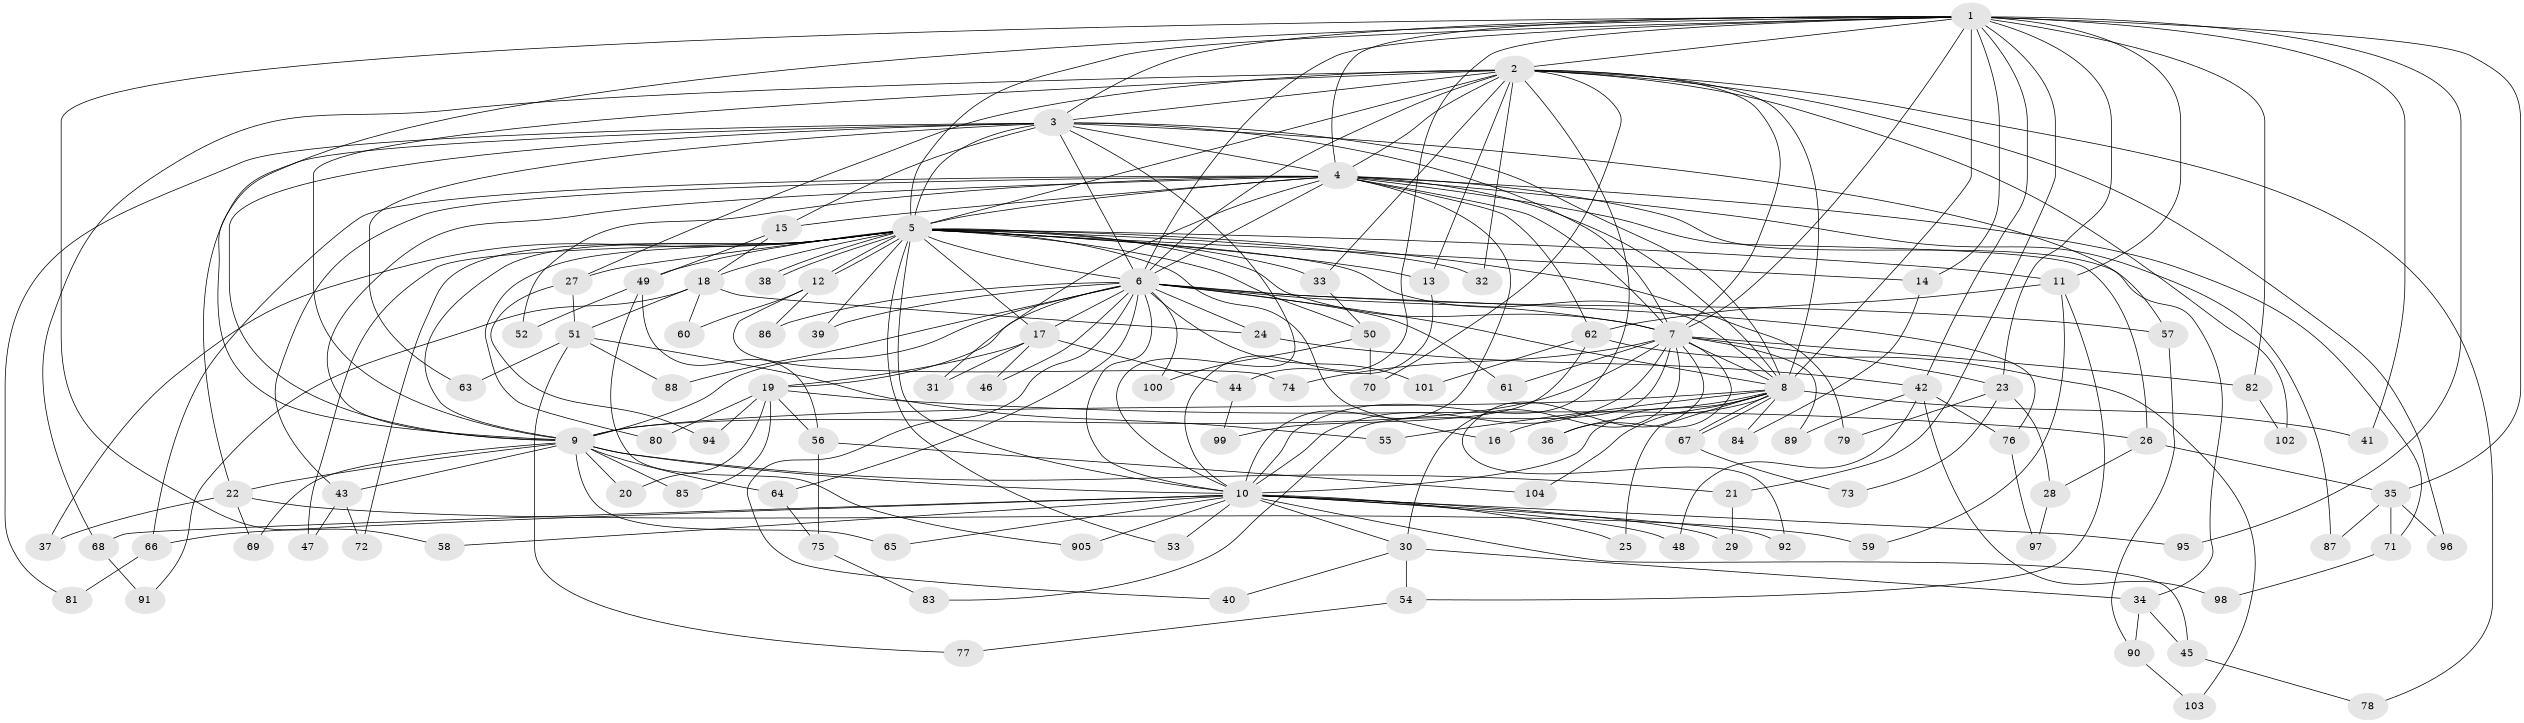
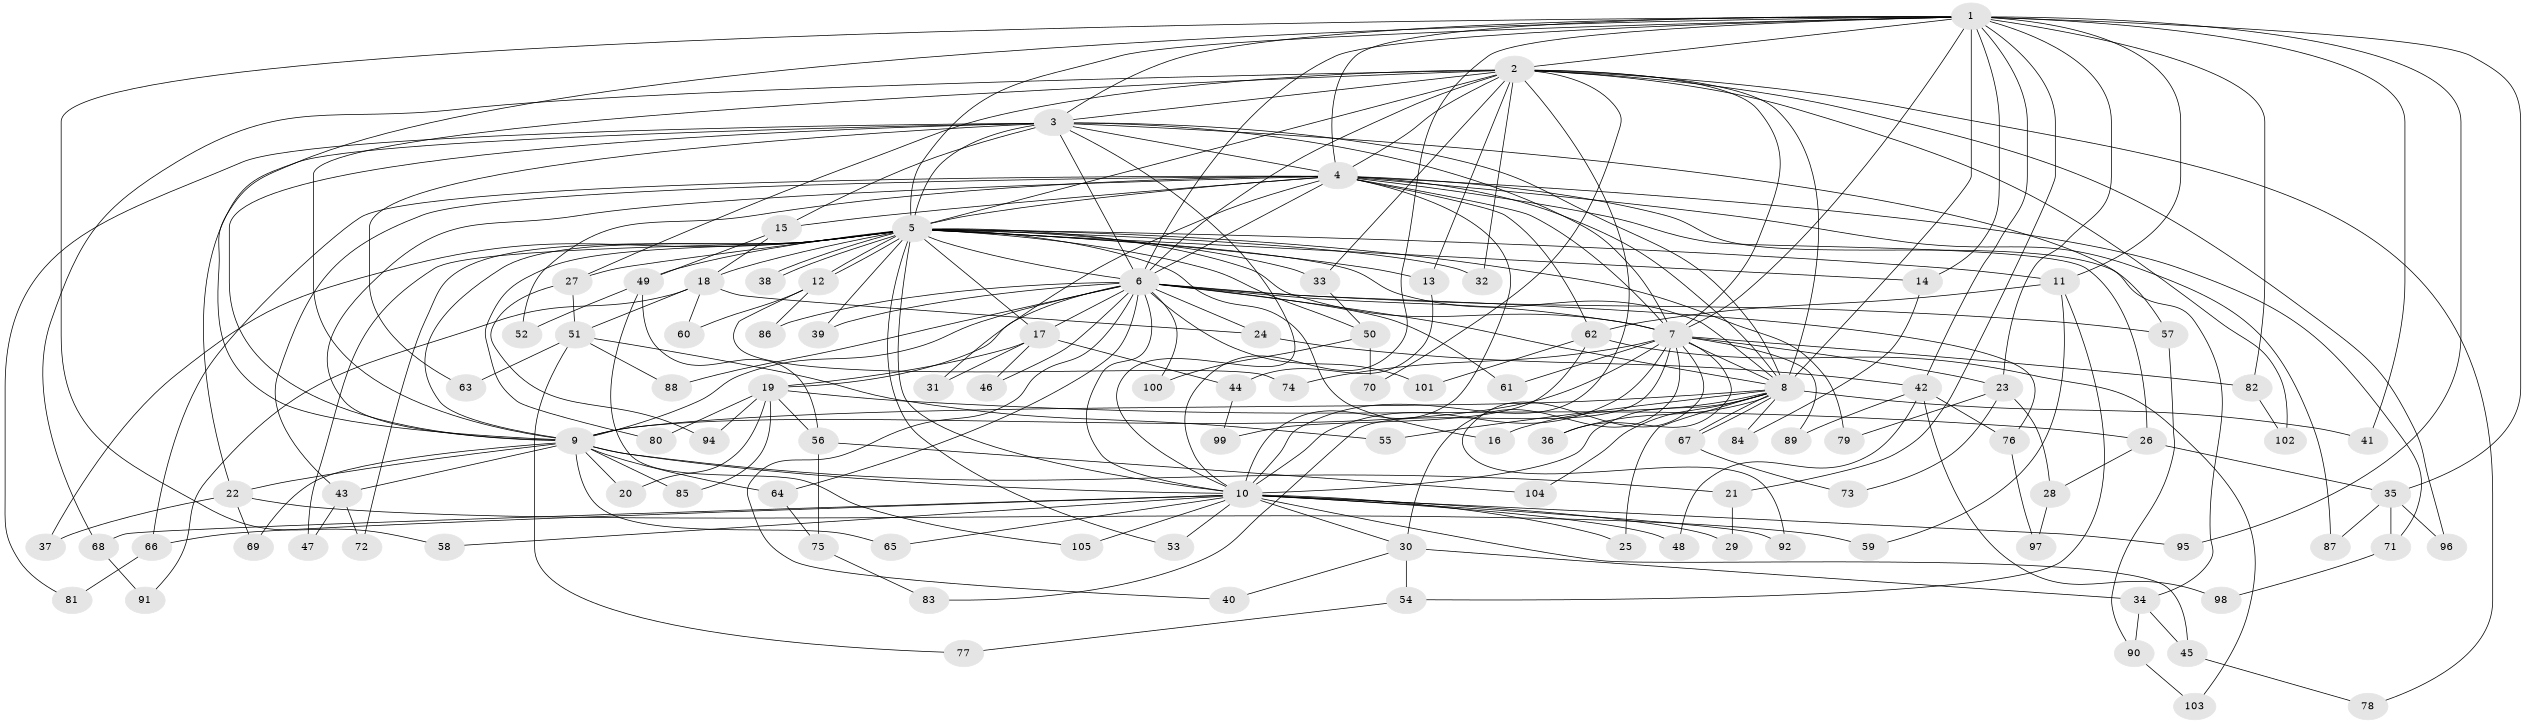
(1082, 547) -> (1082, 547)
